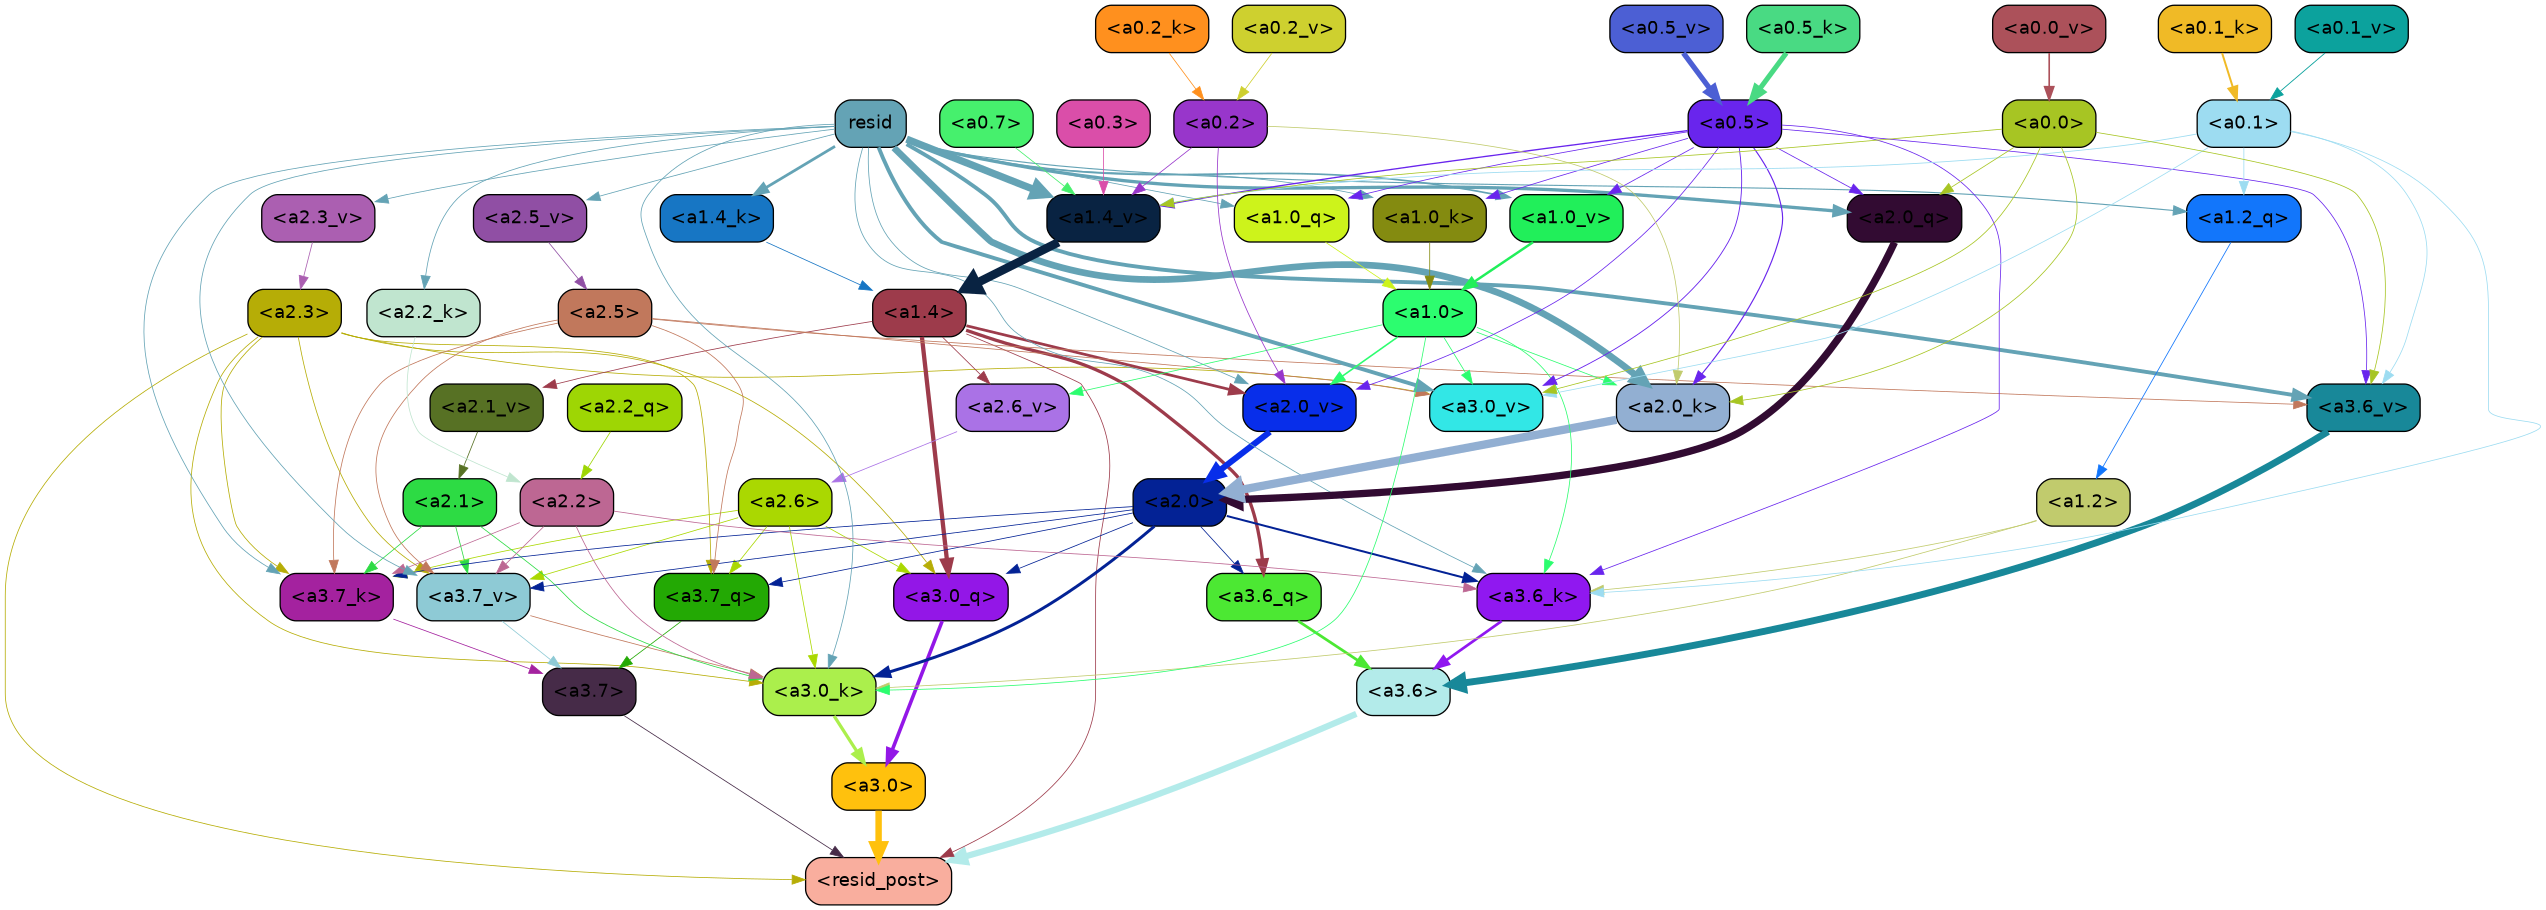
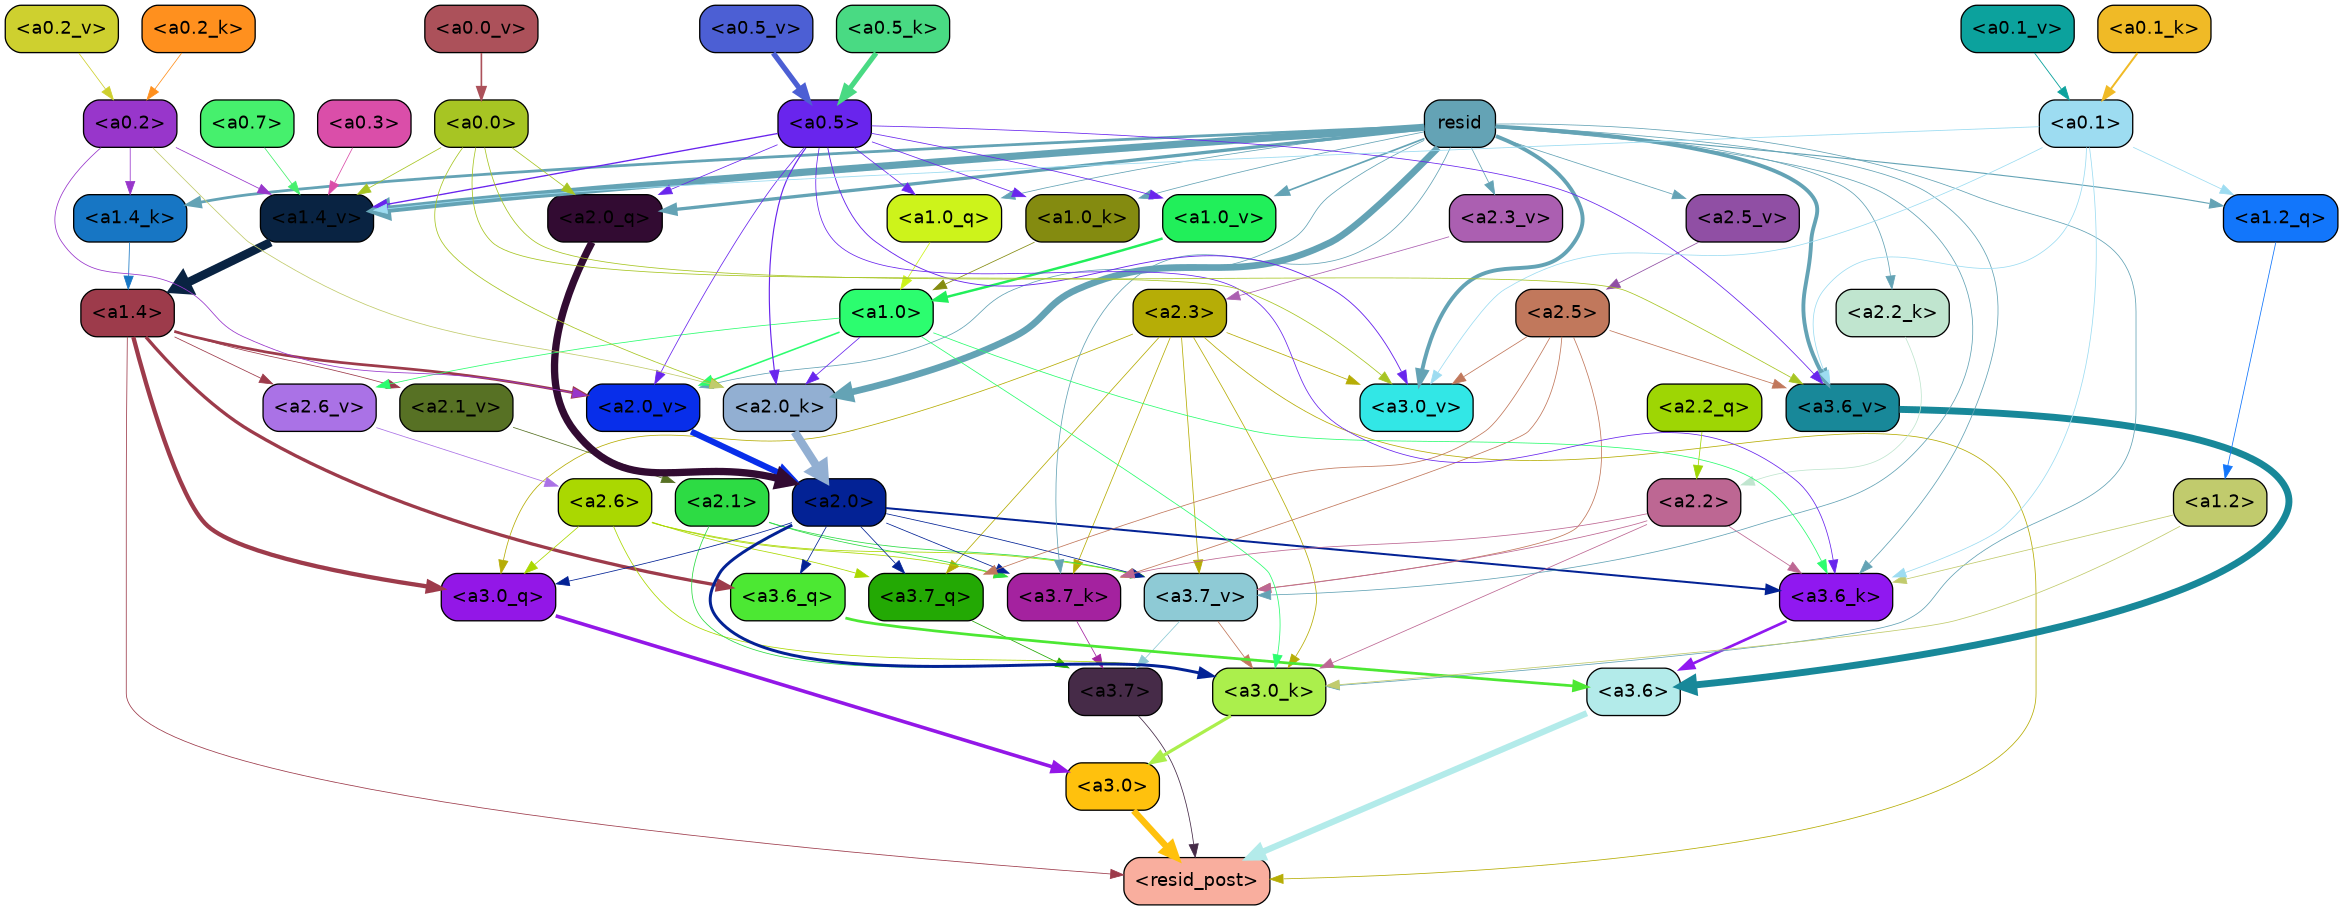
none -> (130, 165)
(1544, 357) -> (838, 356)
(1458, 360) -> none
